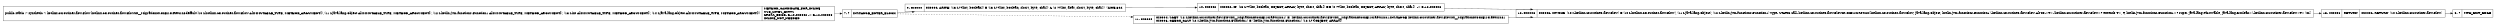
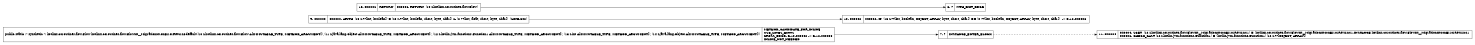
(905, 12) -> none
(1915, 13) -> none
